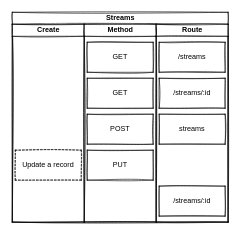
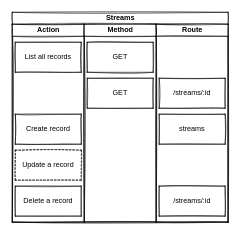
(49, 30) -> (49, 30)
none -> (48, 57)
(192, 57) -> none
none -> (48, 129)
(120, 129) -> none
(120, 165) -> none
none -> (48, 201)
